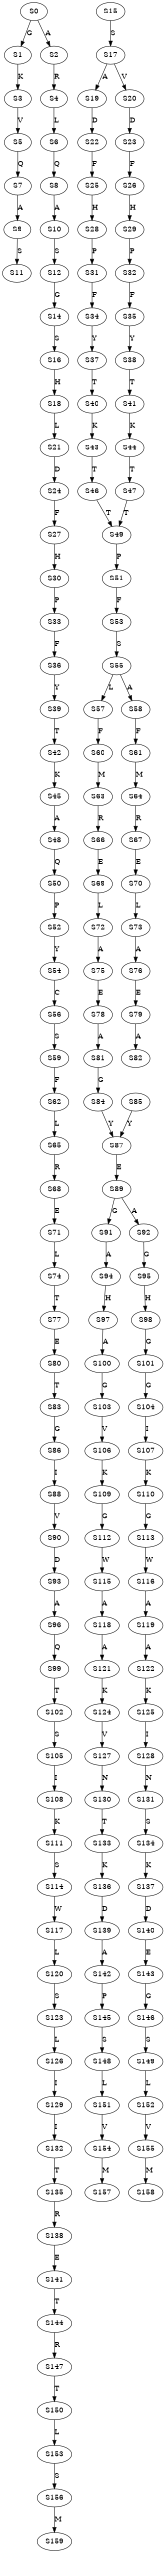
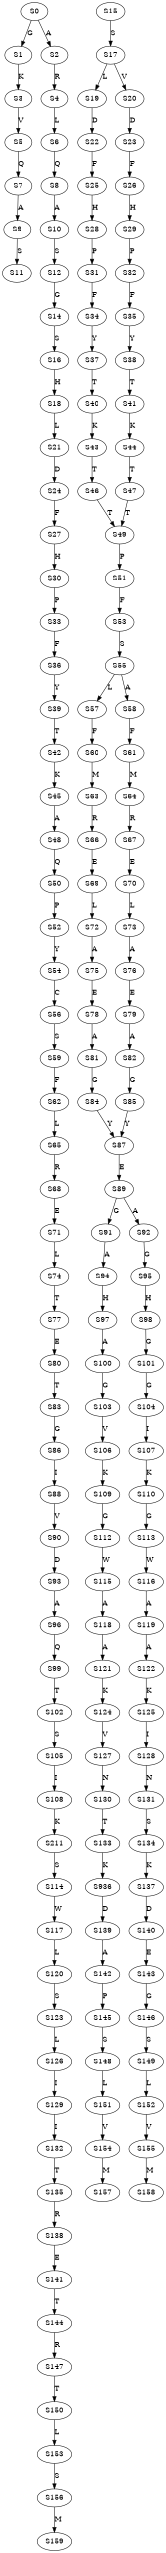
(105, 77) -> (105, 77)
none -> (130, 1078)
(54, 1844) -> (54, 1844)
(102, 1887) -> (103, 1887)
